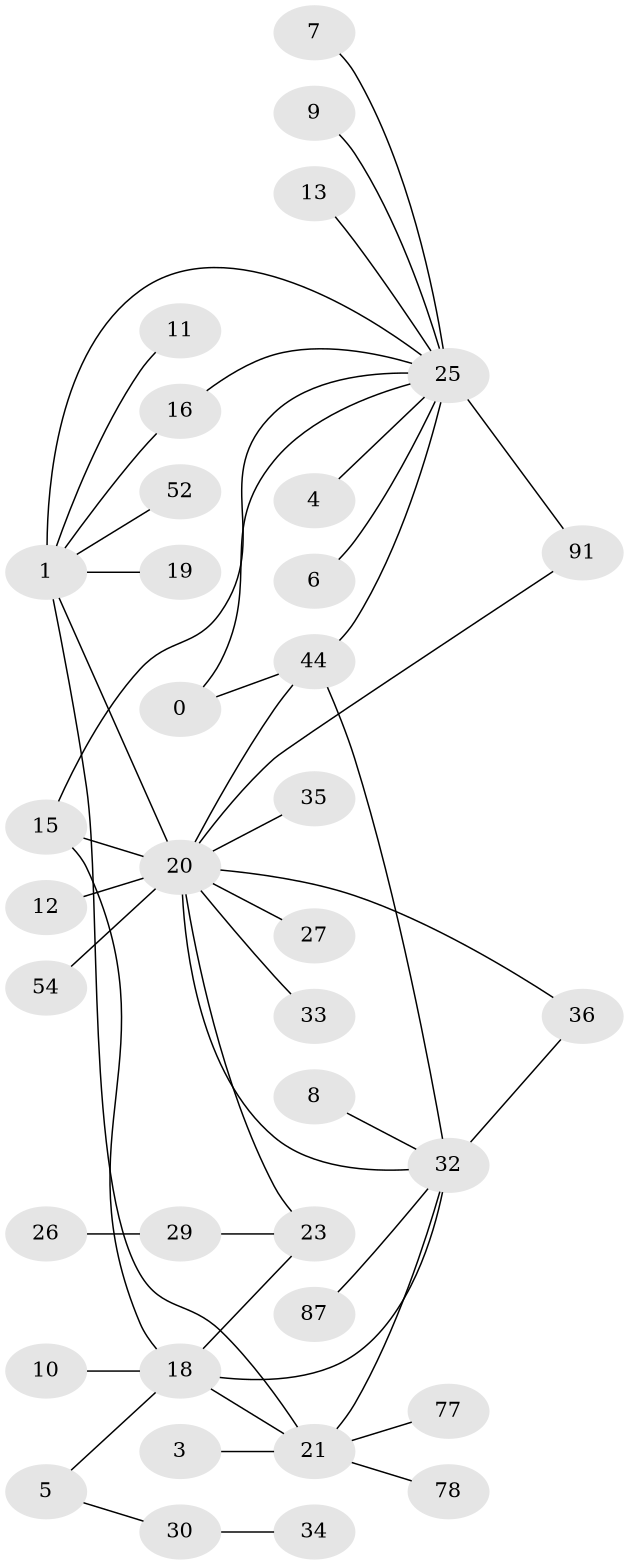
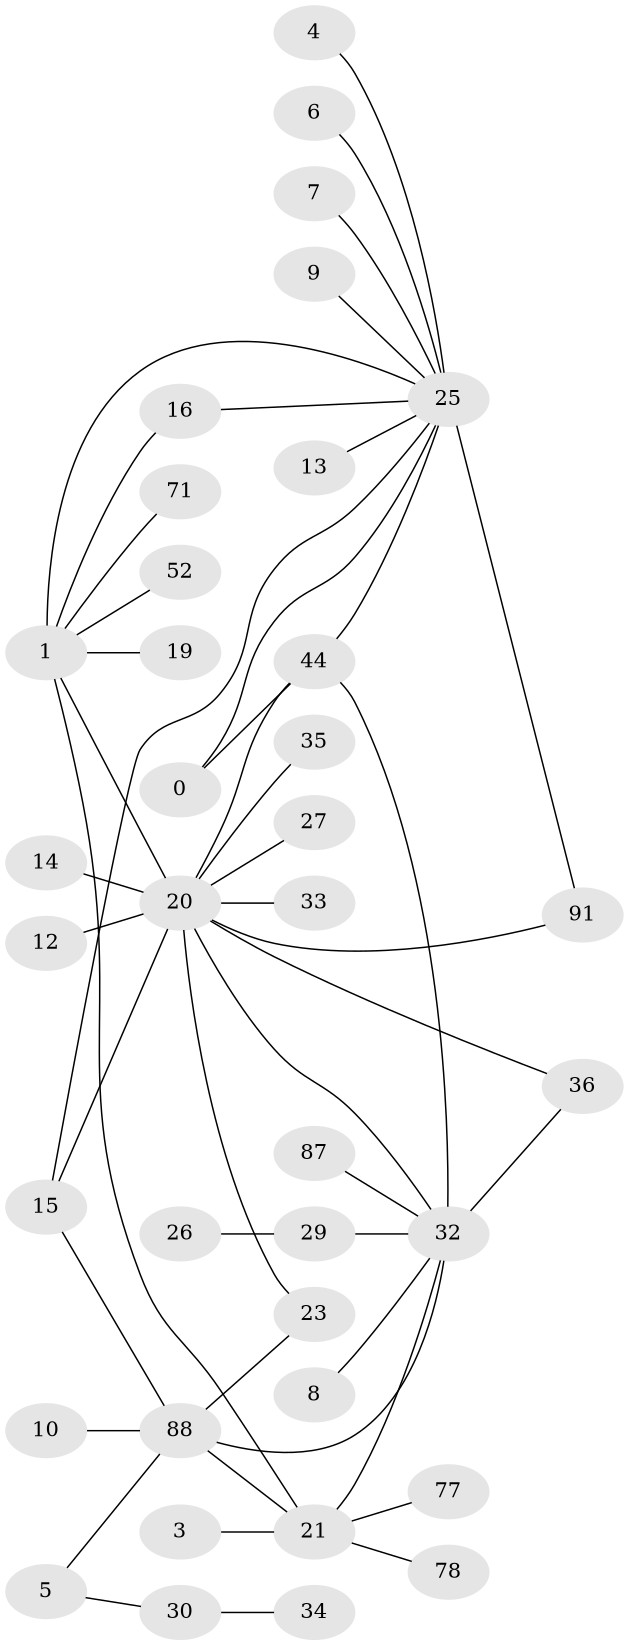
(180, 331) -> (180, 492)
(46, 988) -> (46, 863)
(248, 1234) -> (382, 1234)
(180, 1371) -> (180, 1431)
